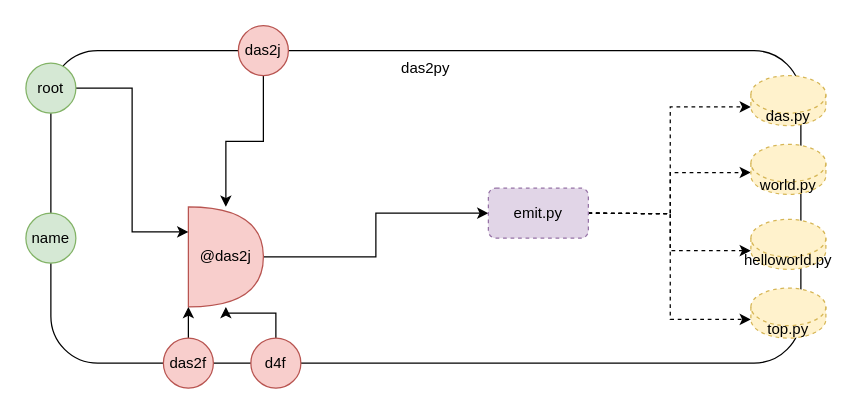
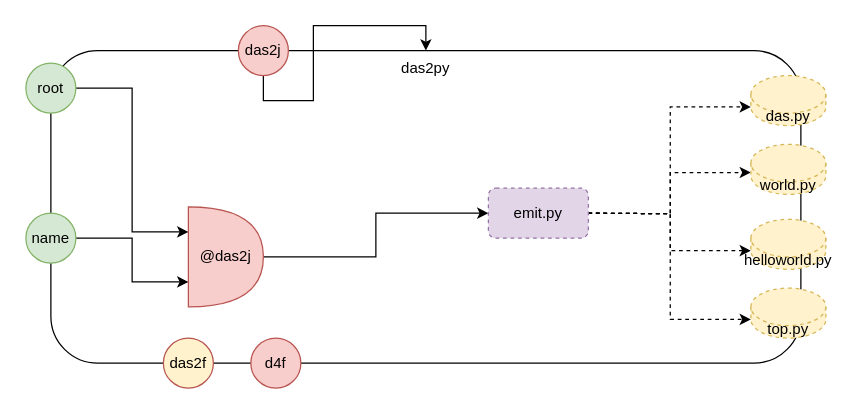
(238, 141) -> (313, 26)
none -> (132, 255)
(263, 313) -> none
(188, 327) -> none
(188, 363) -> (188, 363)
